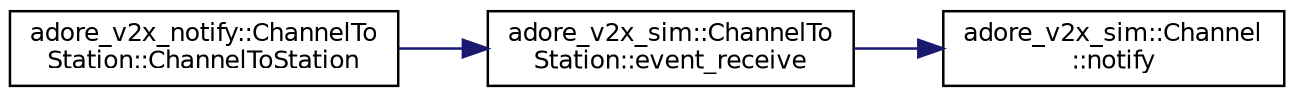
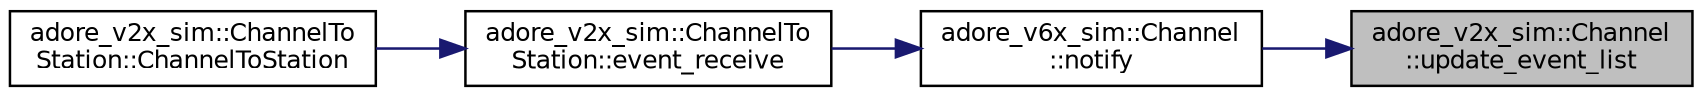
(204, 49) -> (193, 49)
(1114, 49) -> (1091, 49)
none -> (1522, 49)
